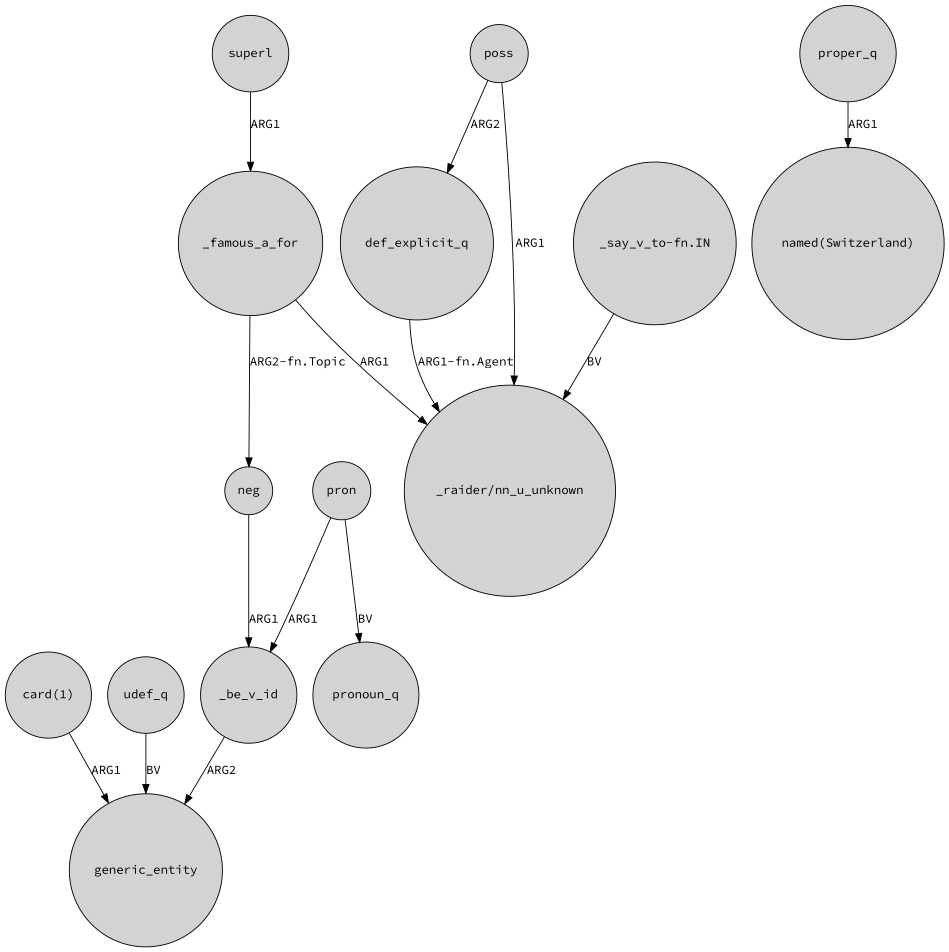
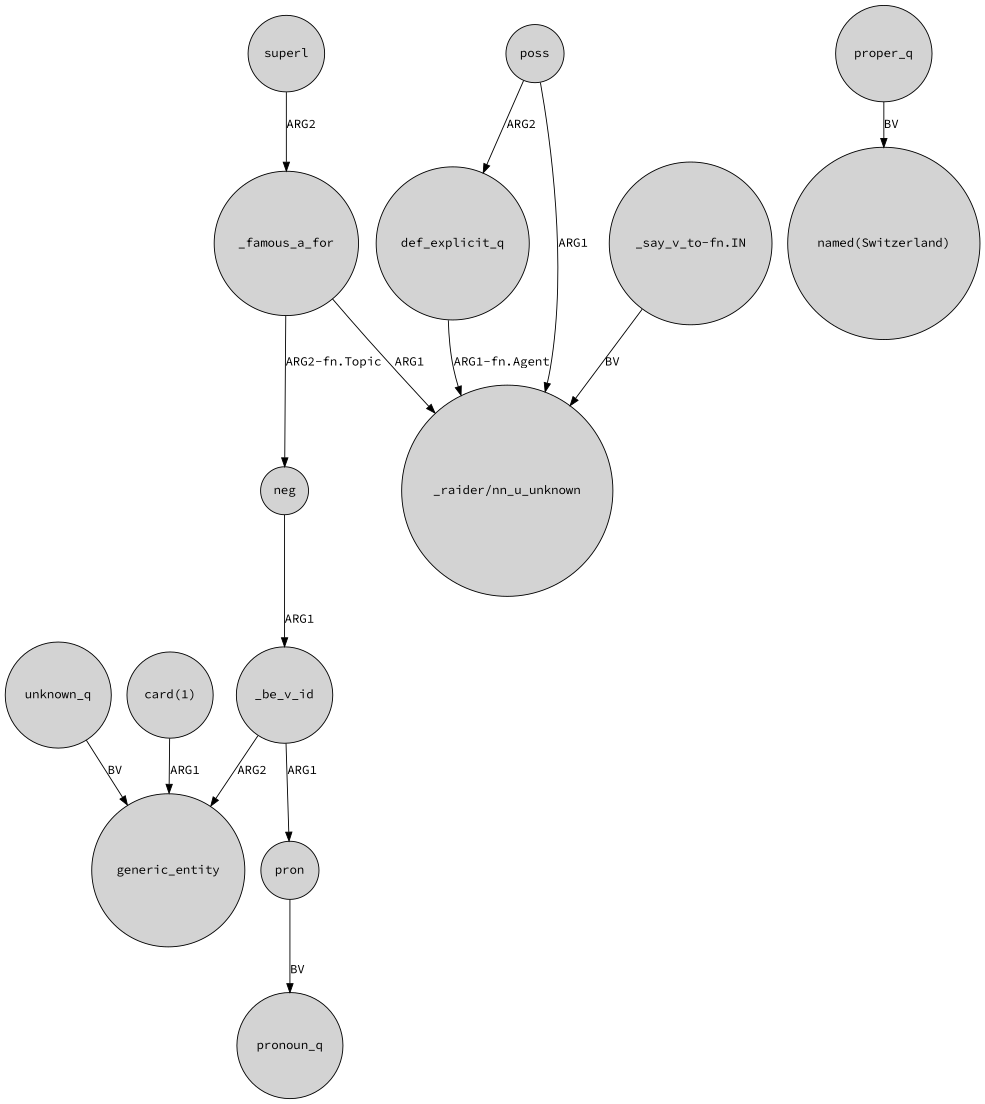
(266, 125) -> (302, 125)
(863, 125) -> (891, 125)
(303, 581) -> (287, 788)
(146, 695) -> (58, 695)
